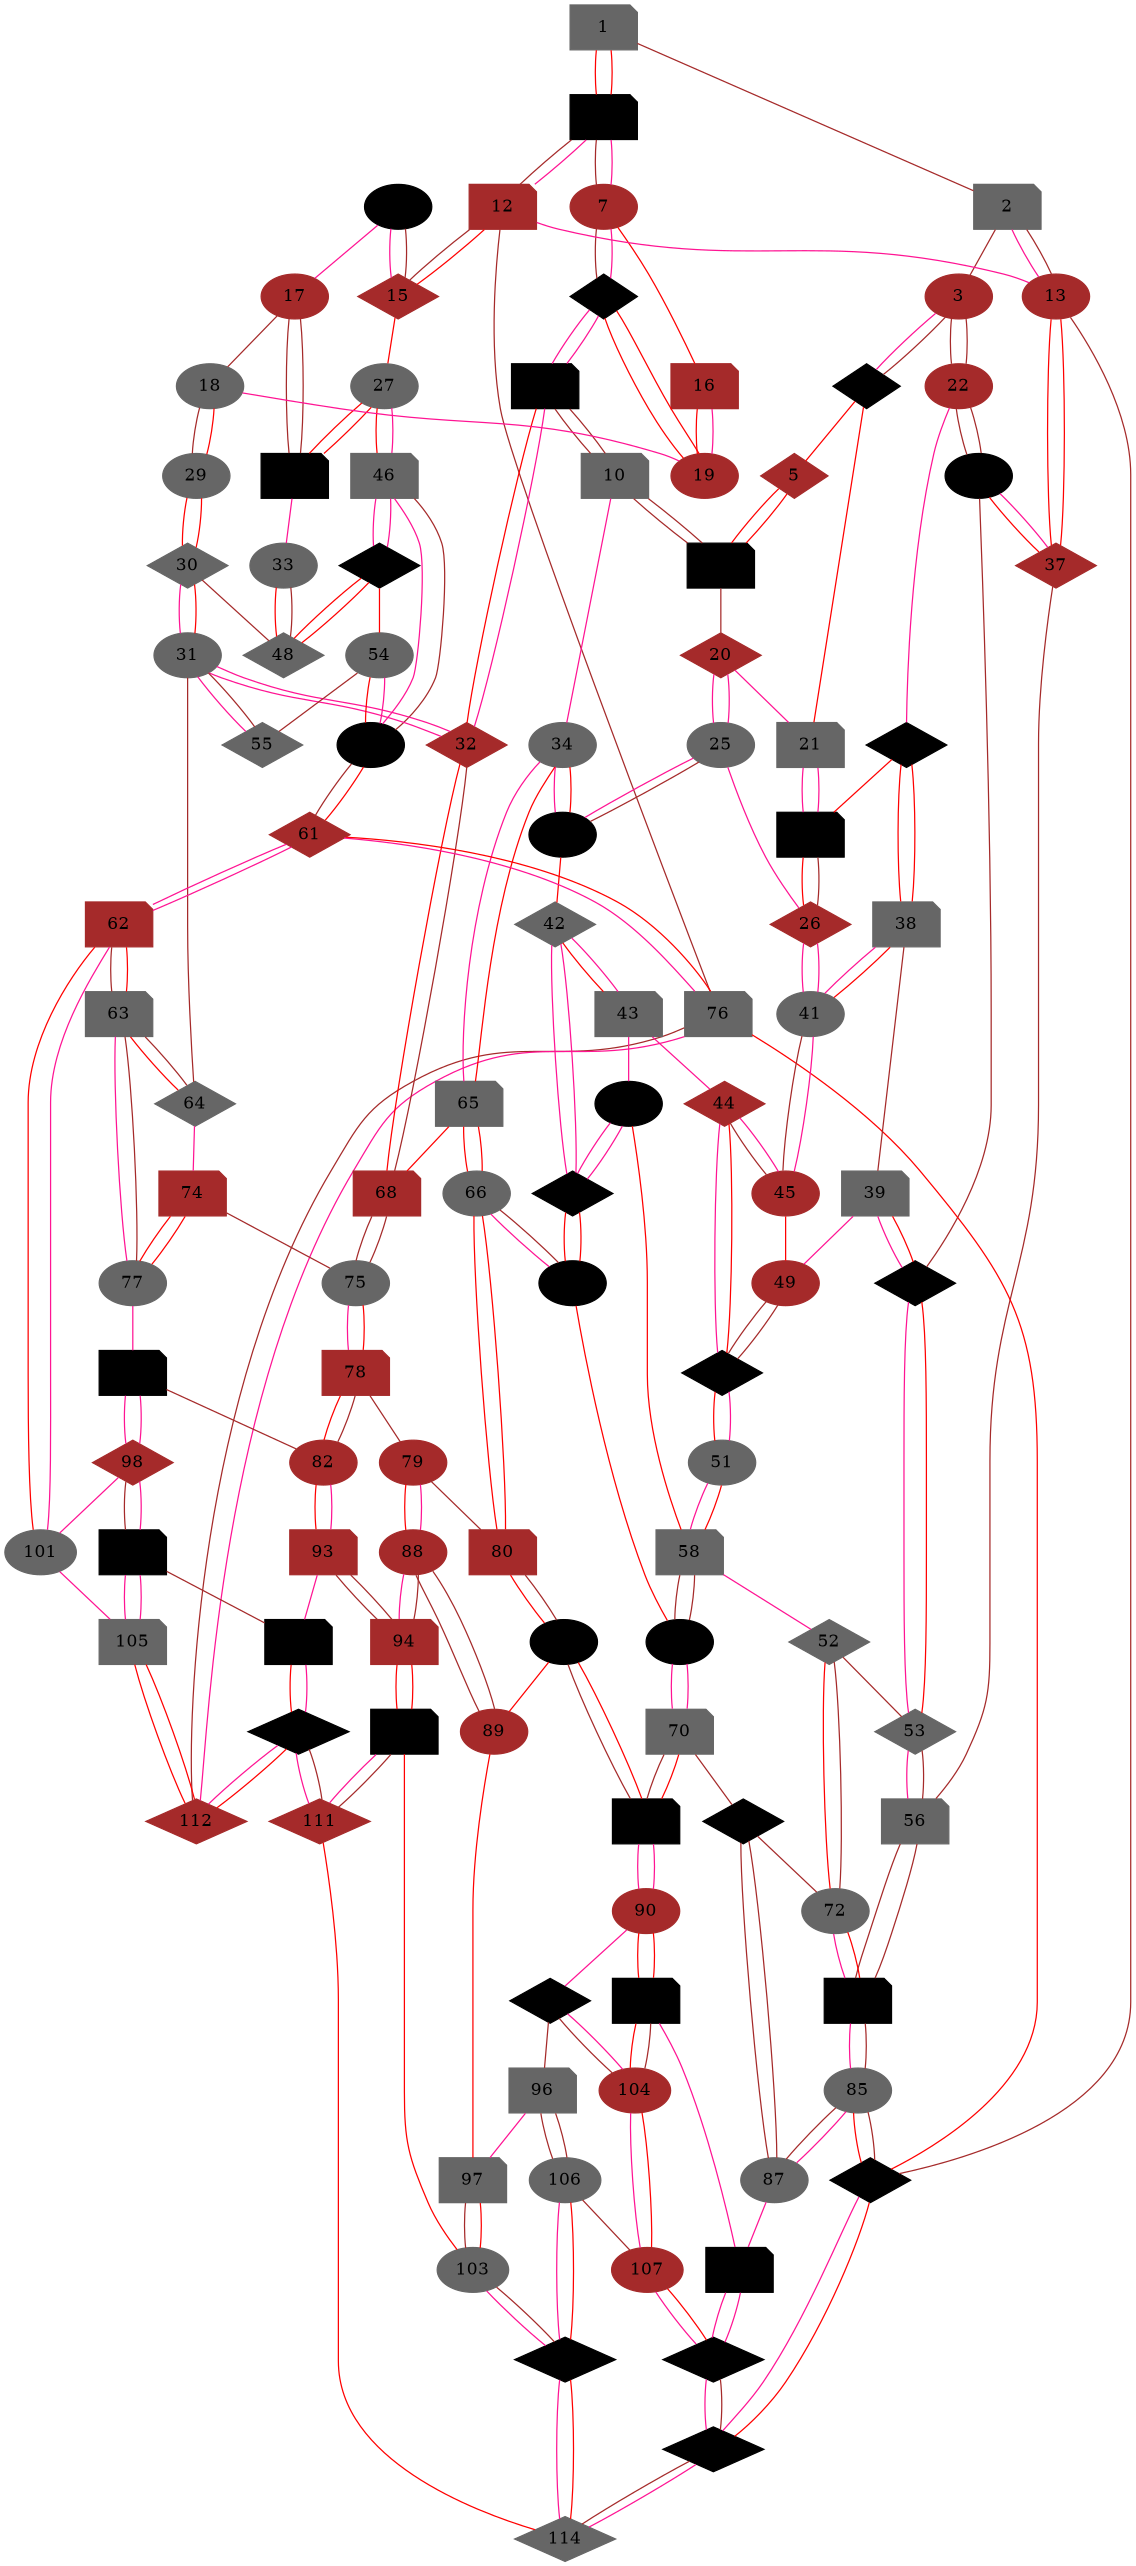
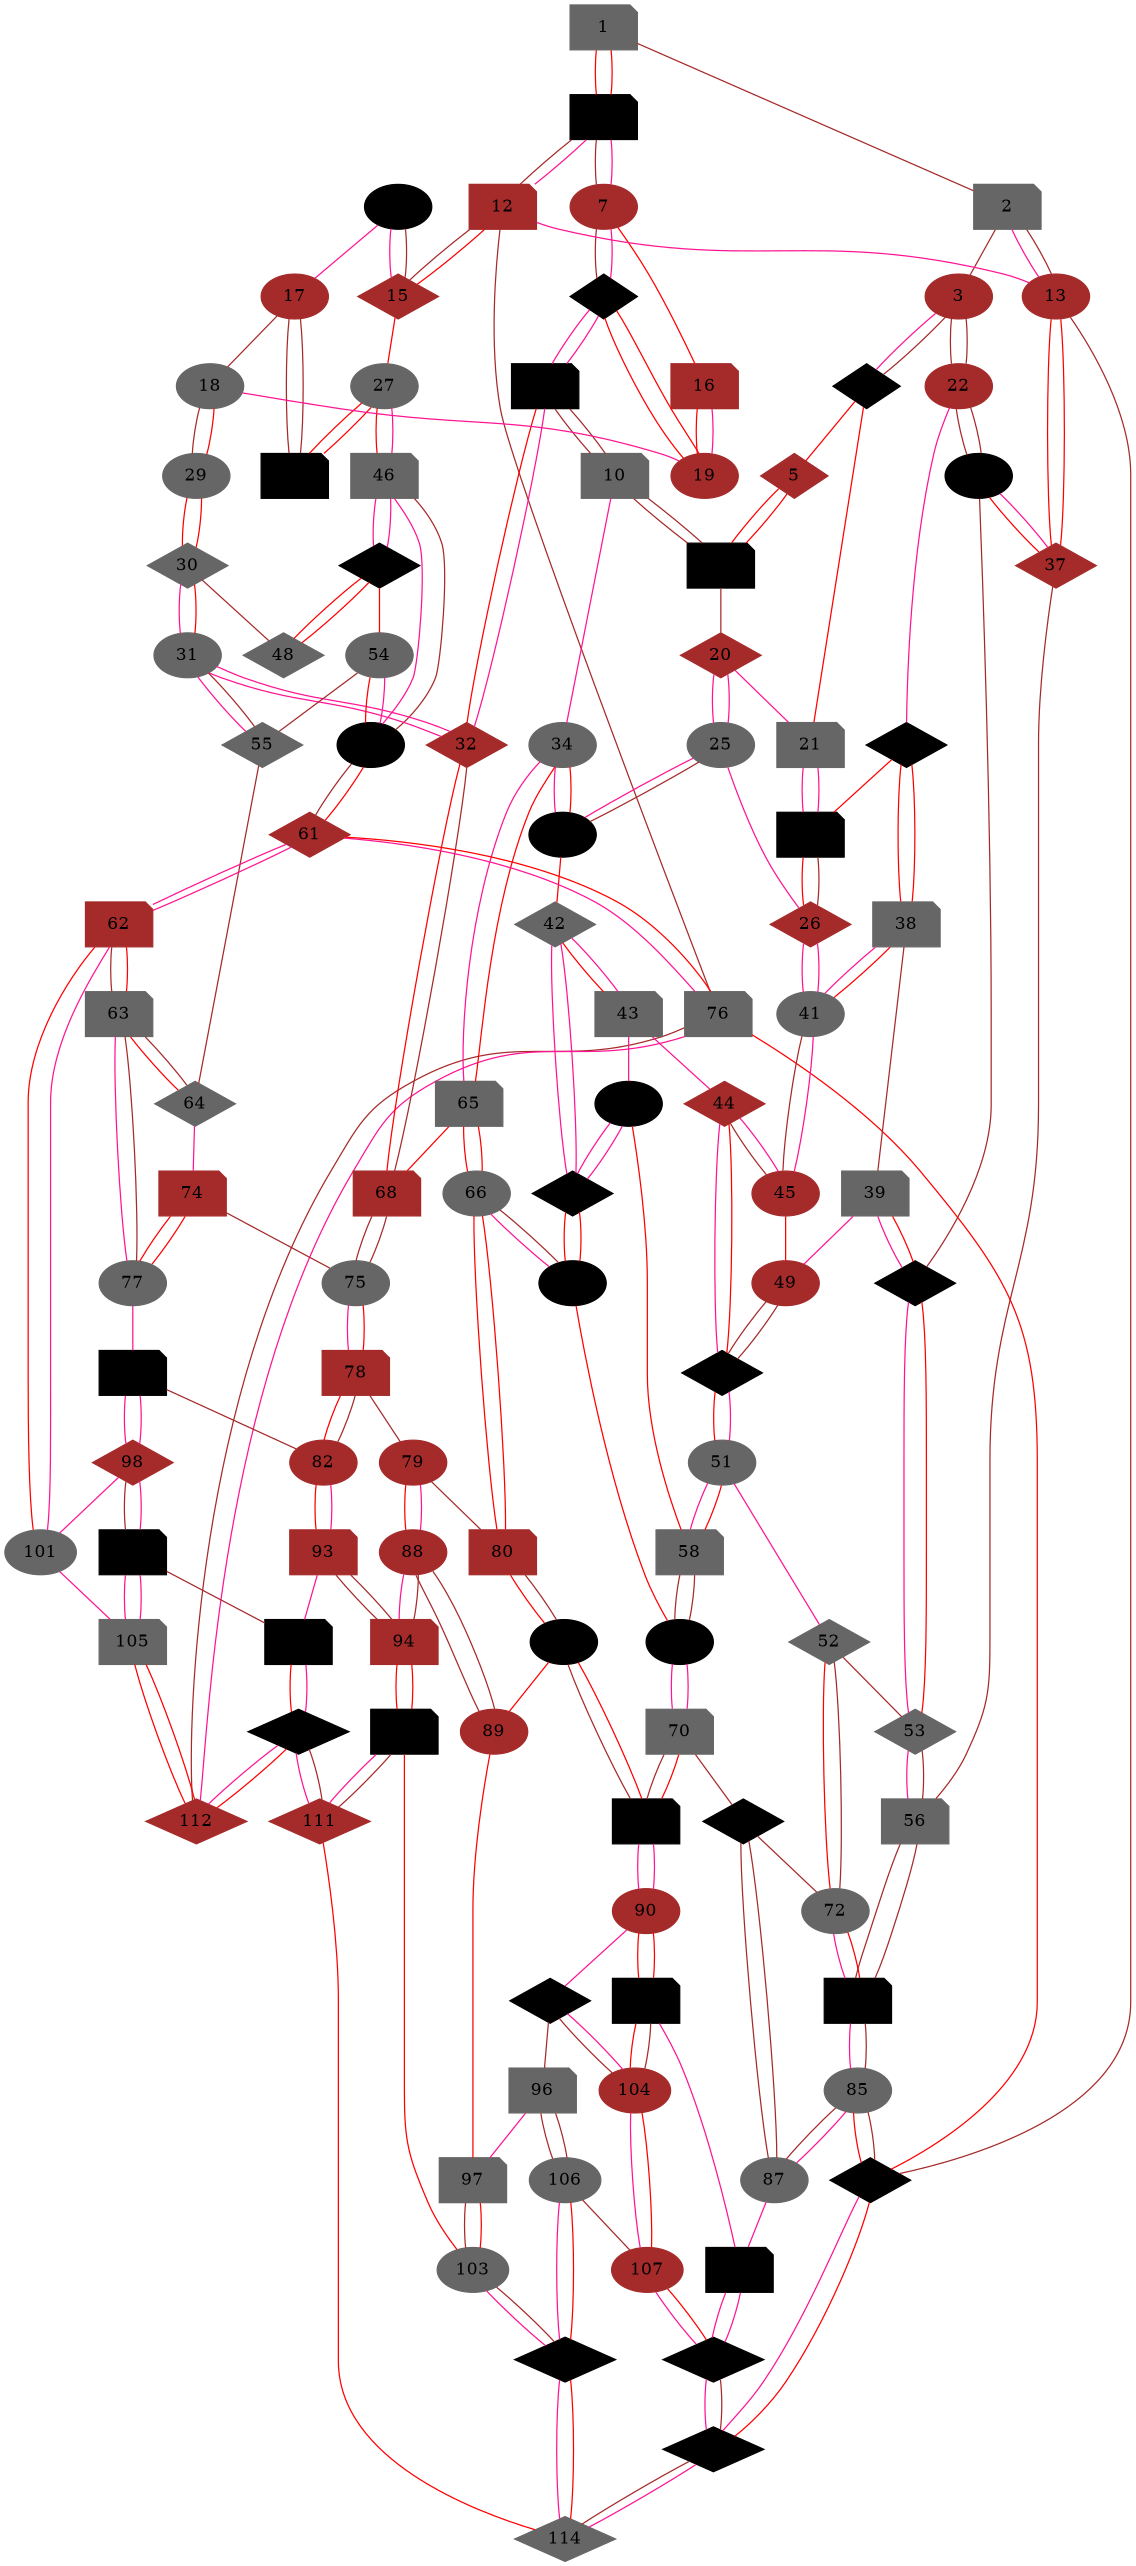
(284, 566) -> none
(188, 870) -> (229, 925)
(767, 1602) -> (777, 1554)
